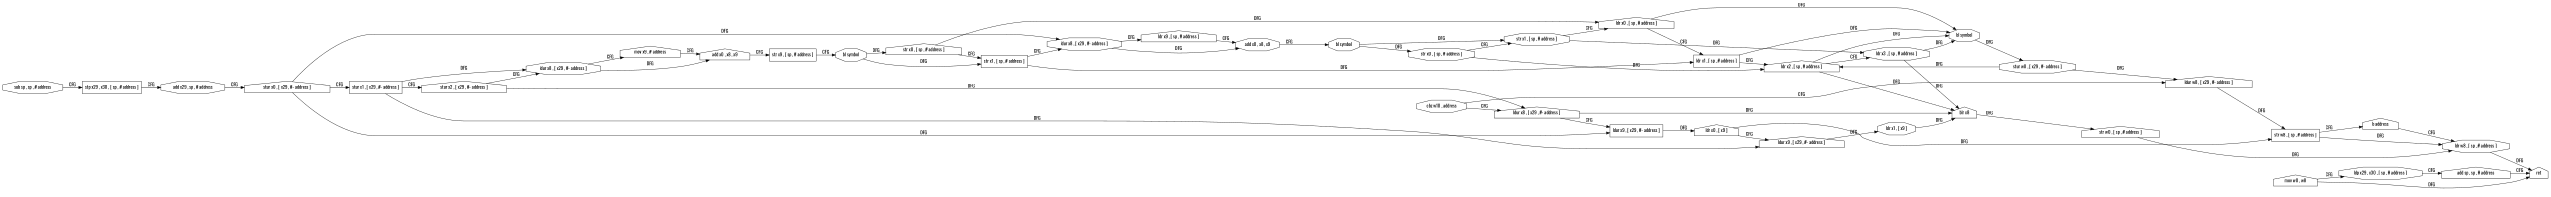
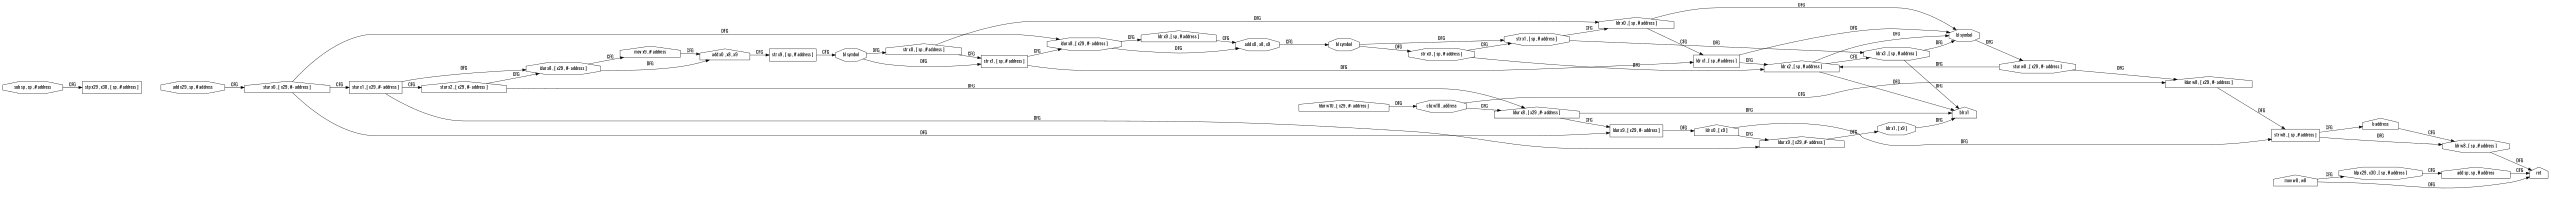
(149, 87) -> none
none -> (1344, 106)
(1964, 113) -> (1964, 113)
(2121, 133) -> none
